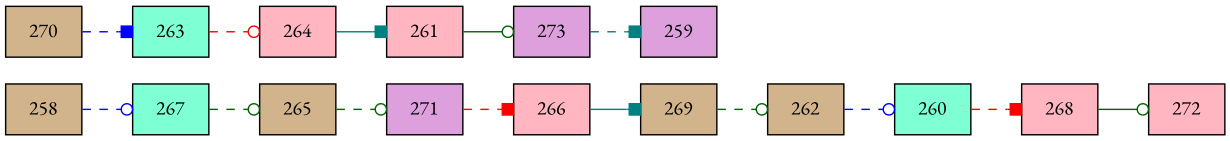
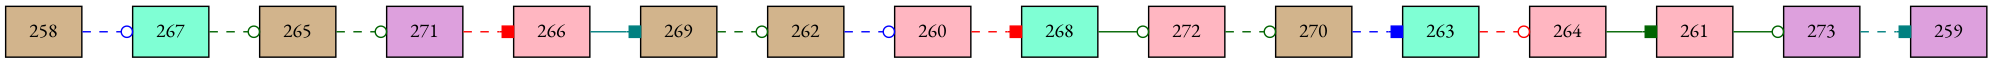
(354, 32) -> (1624, 32)
none -> (1245, 32)
(933, 109) -> (933, 32)
(1060, 109) -> (1060, 32)
